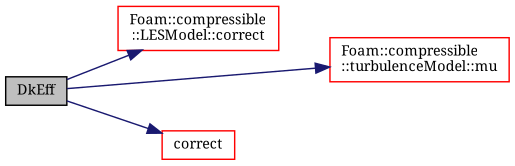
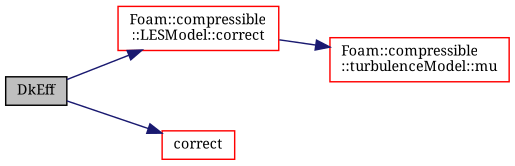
(191, 78) -> (297, 42)
